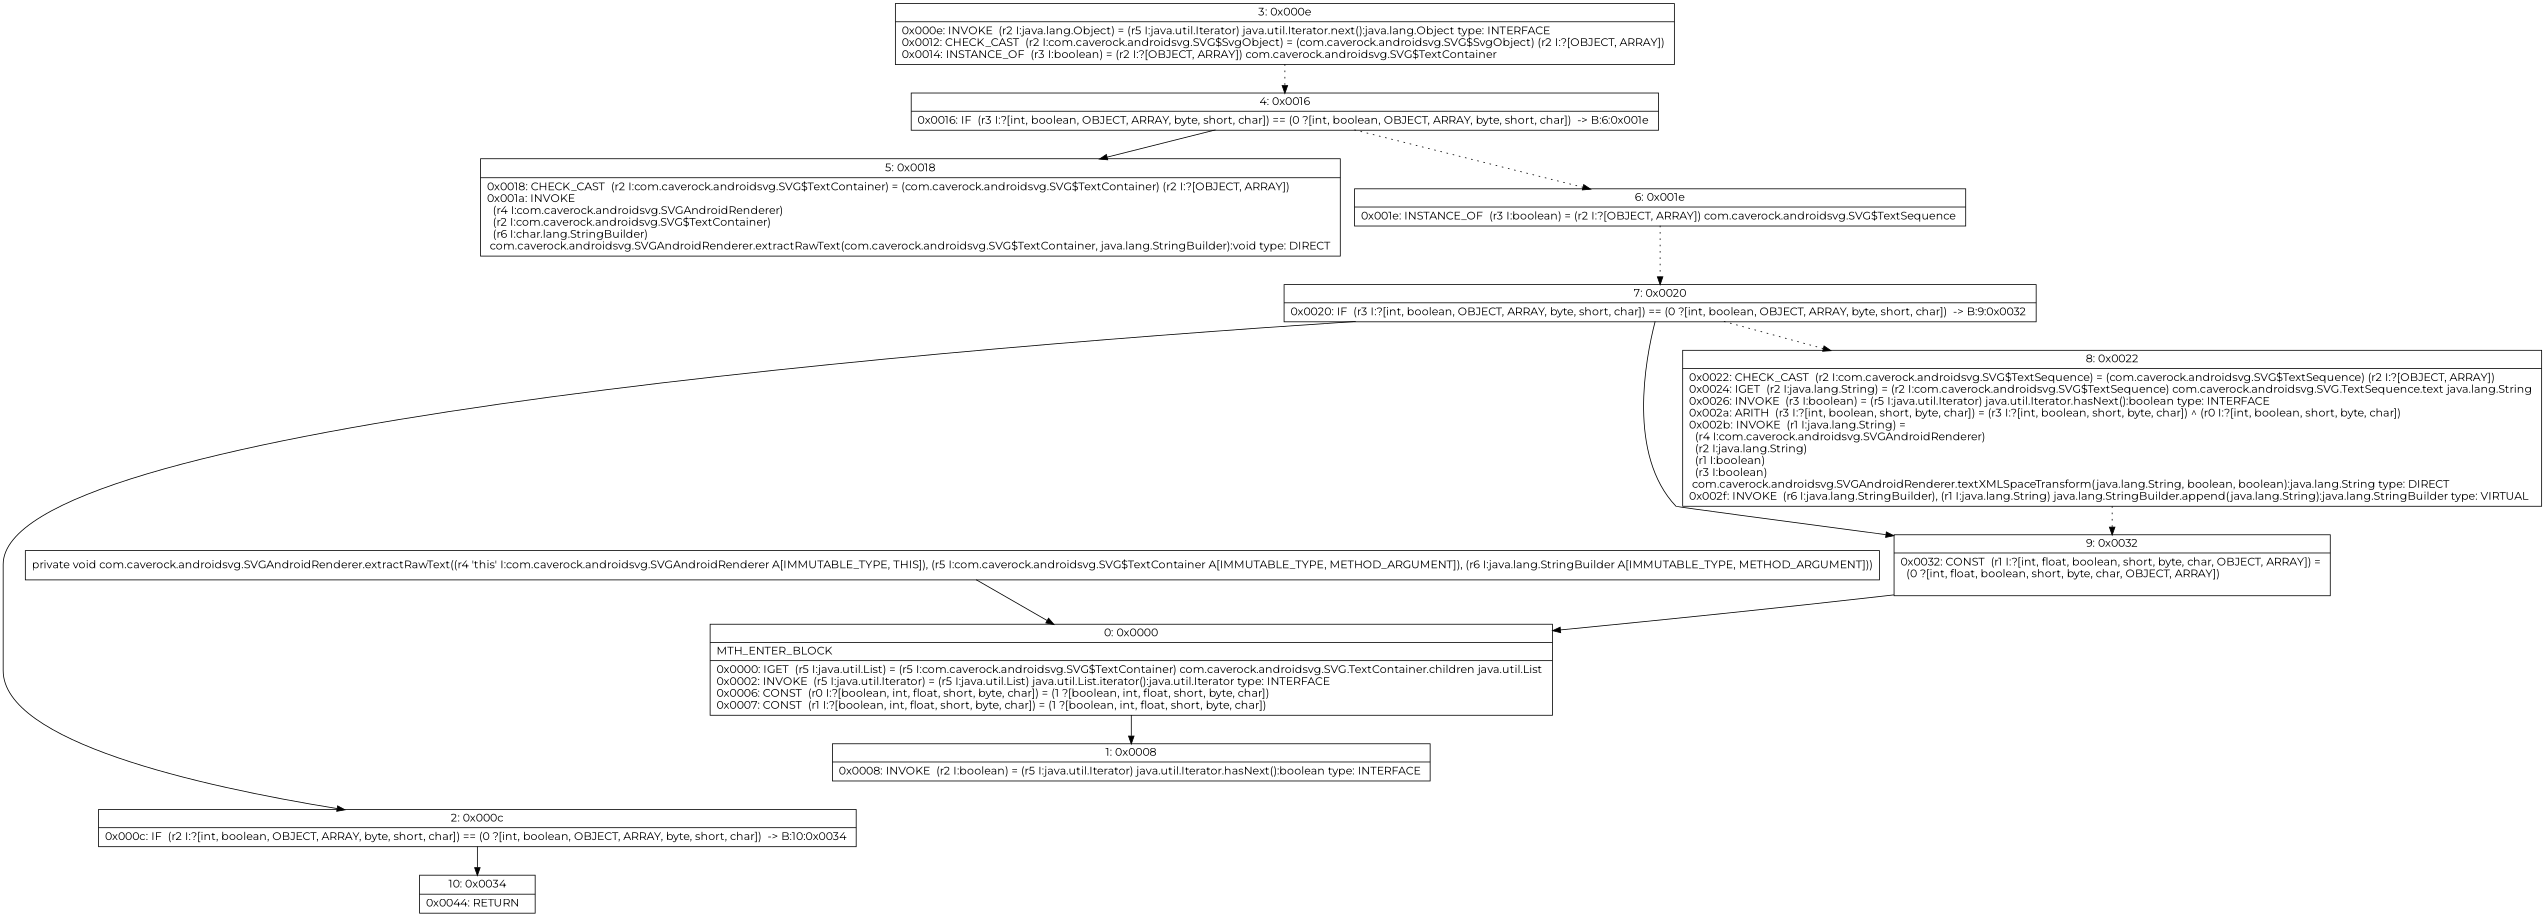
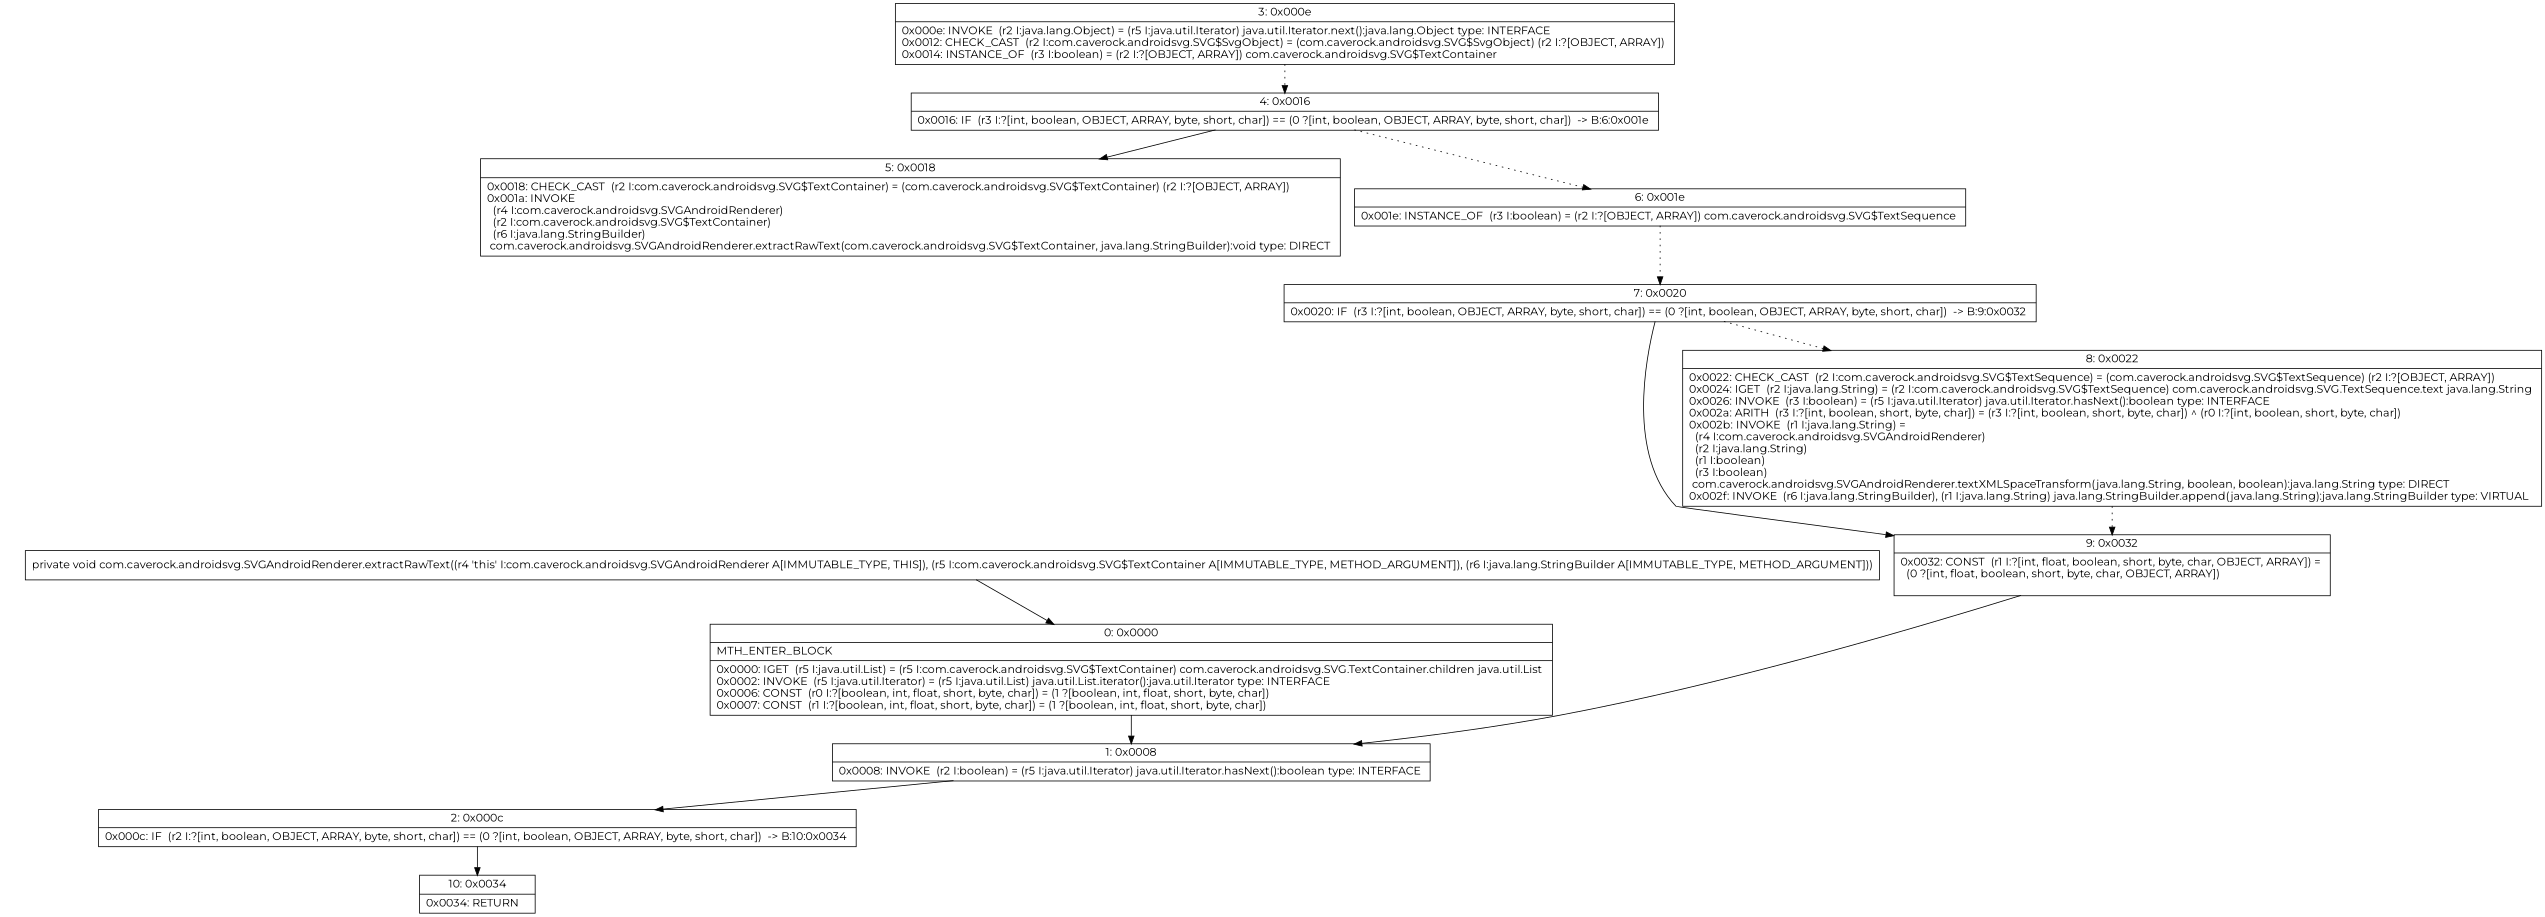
(568, 234) -> (566, 234)
(422, 417) -> (808, 795)
(1727, 613) -> (1695, 686)
(477, 903) -> (477, 903)
